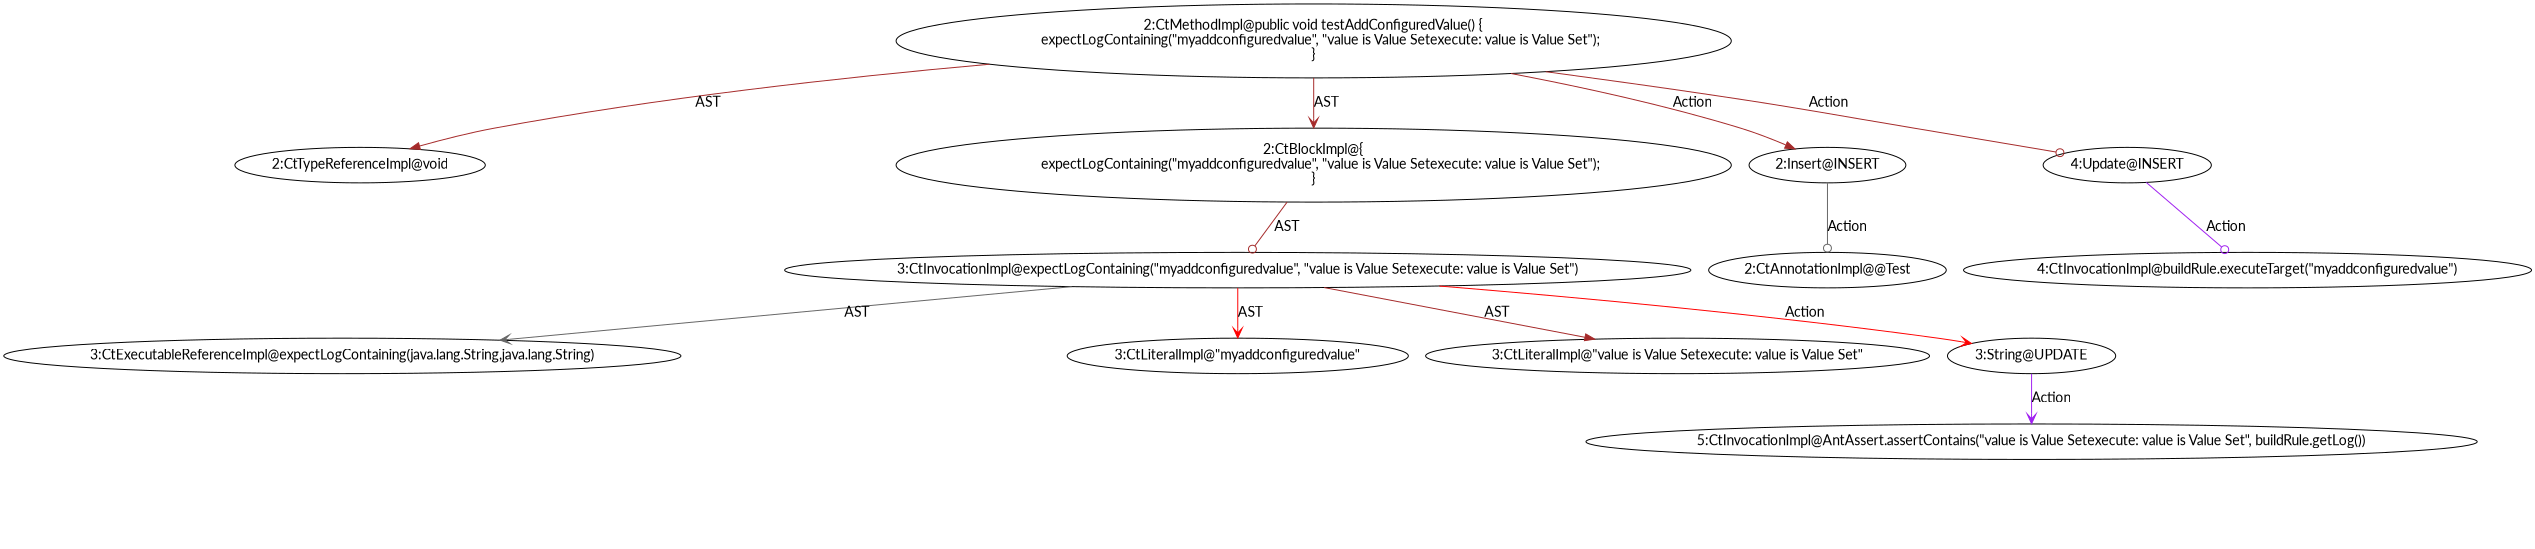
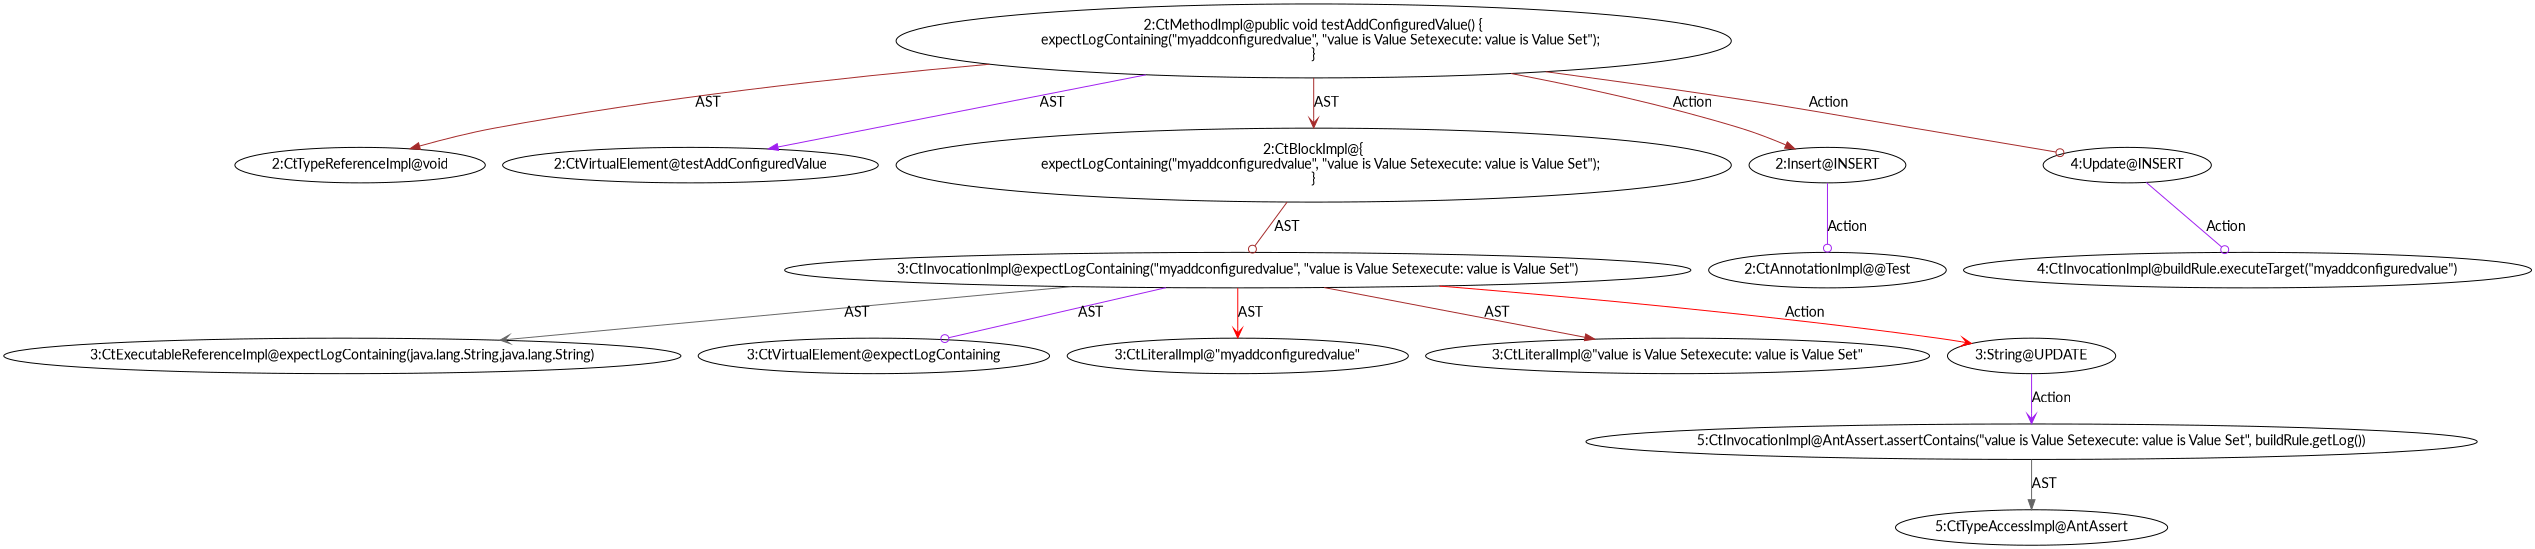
none -> (690, 165)
(1827, 214) -> (1827, 214)
none -> (874, 356)
none -> (2032, 528)
